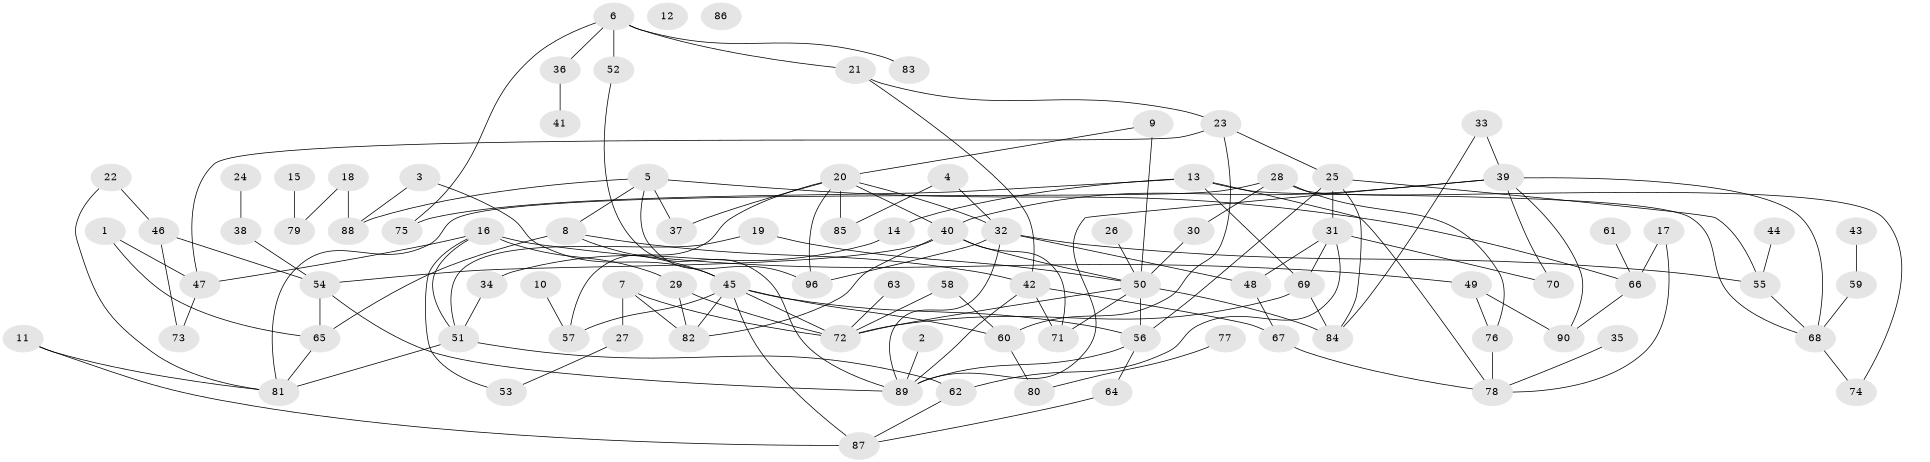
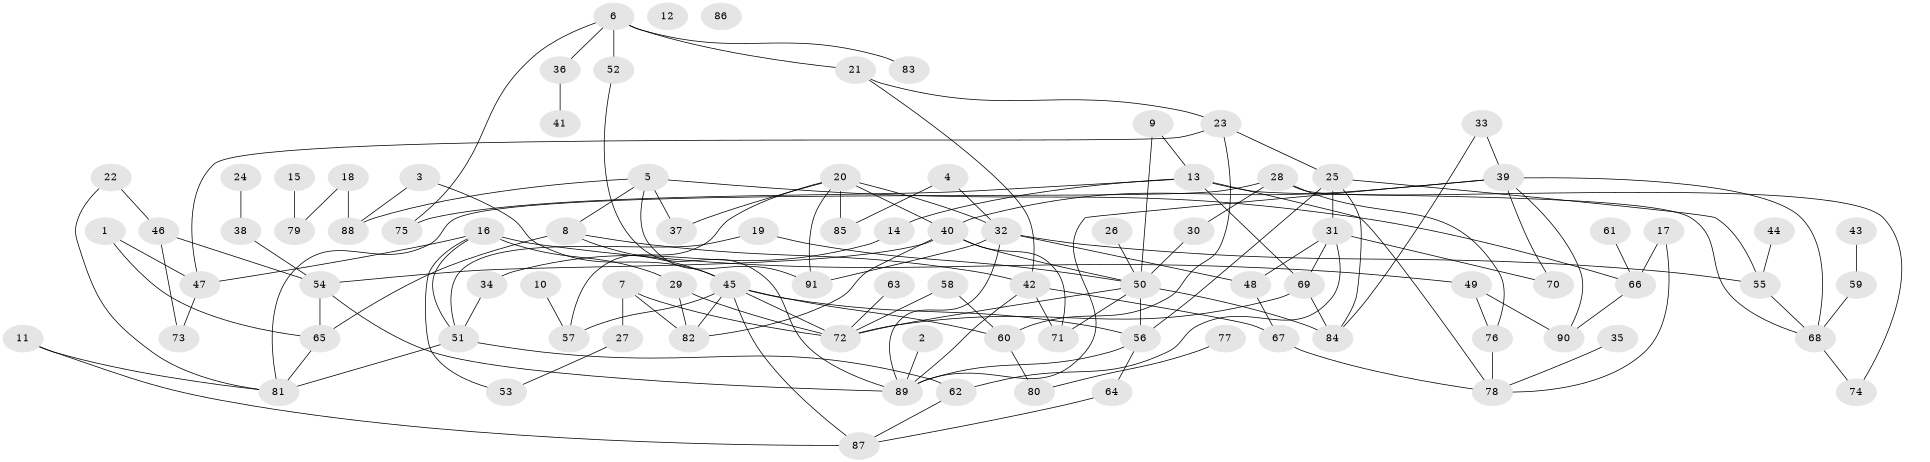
(997, 151) -> (1174, 151)
(812, 285) -> (812, 285)
